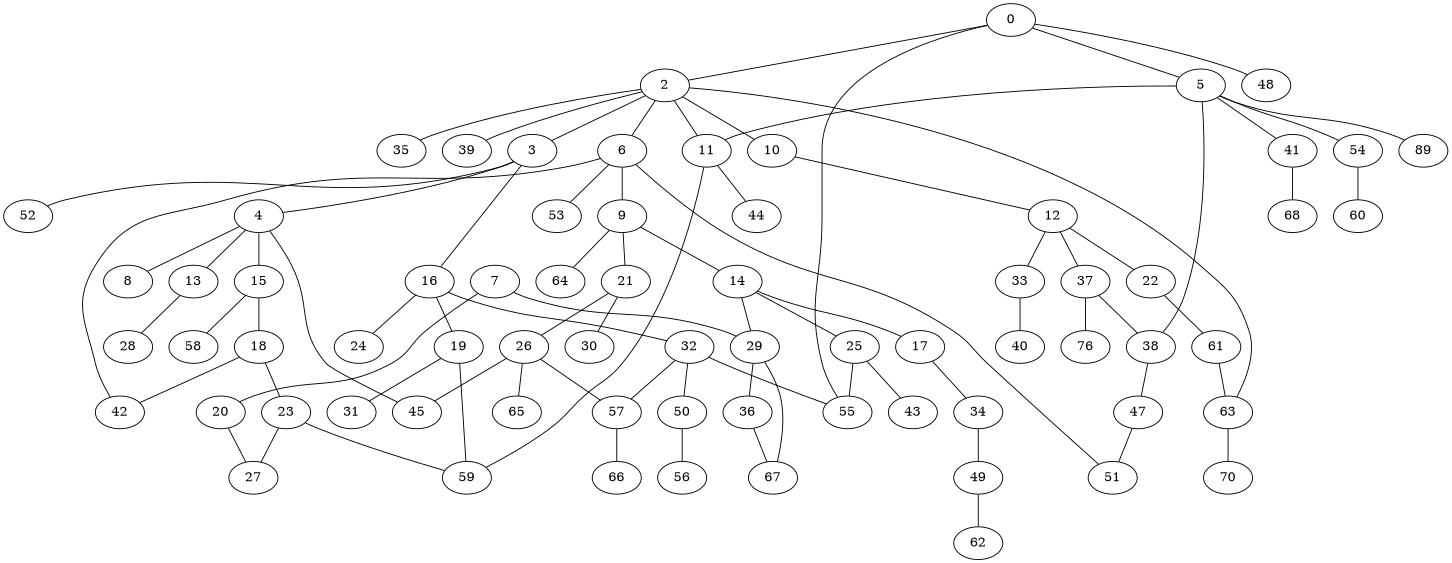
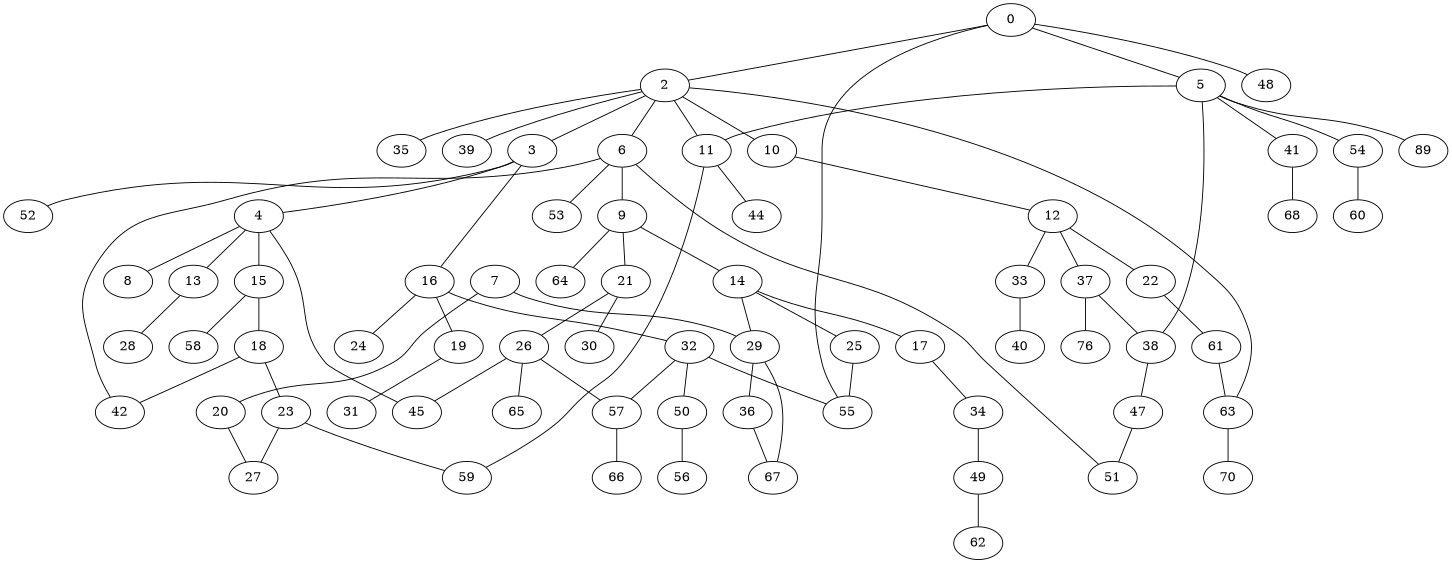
(463, 412) -> none
(913, 412) -> none
